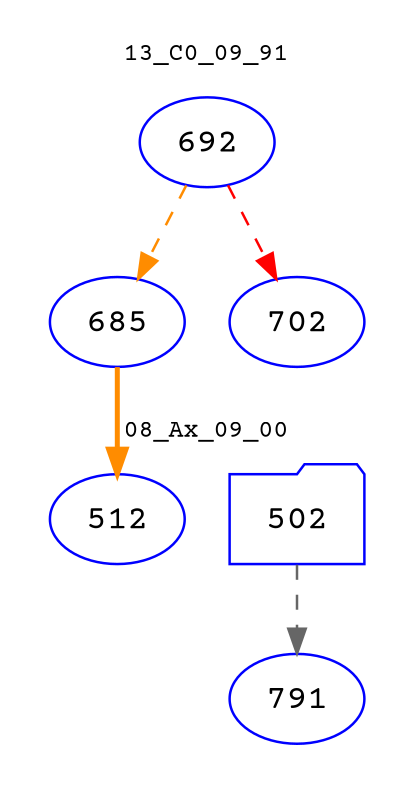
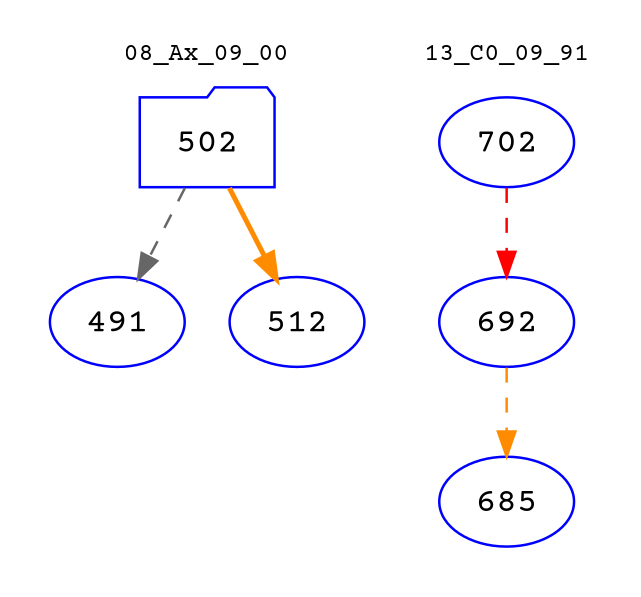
(246, 221) -> (507, 220)
(117, 422) -> (247, 222)
(297, 699) -> (117, 322)
